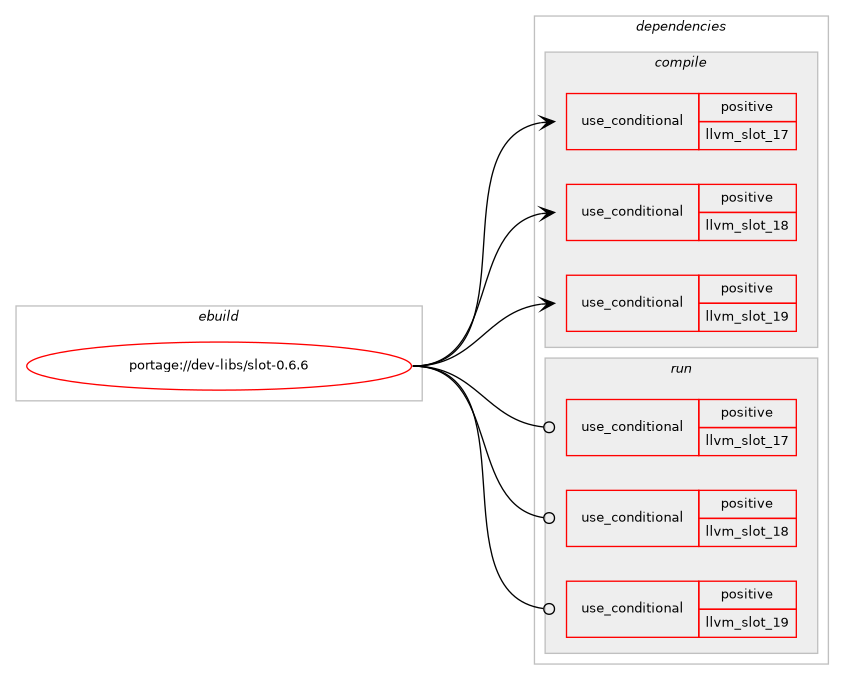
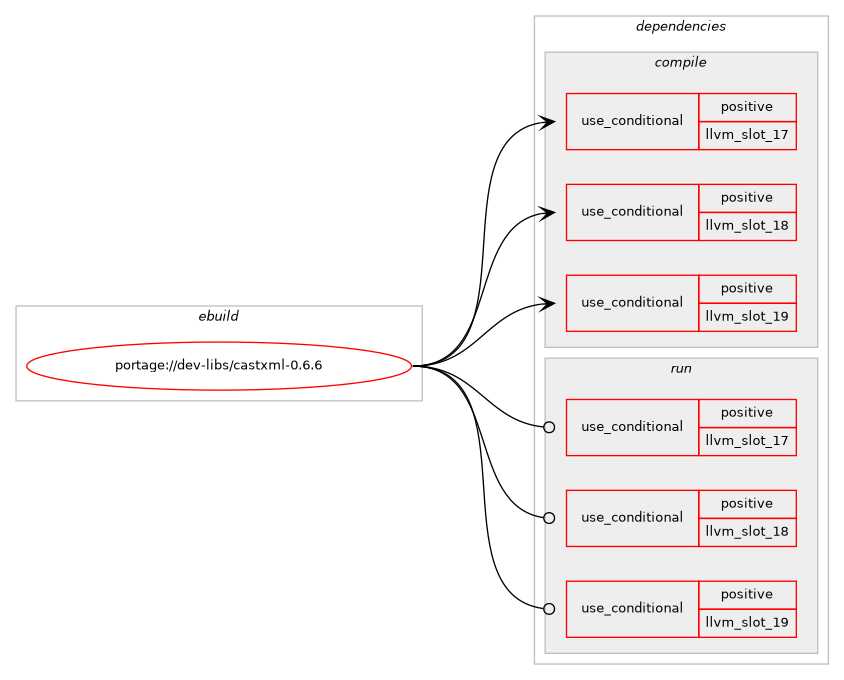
(219, 366) -> (219, 366)
